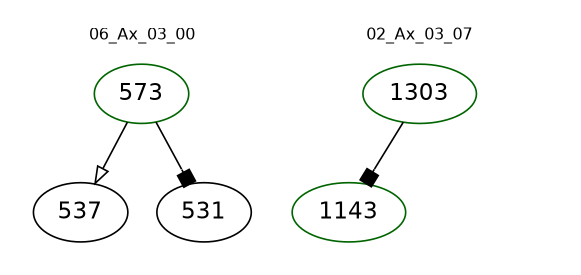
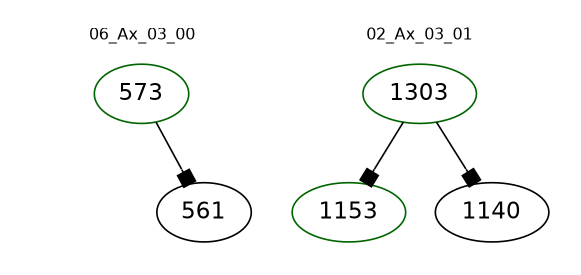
(420, 35) -> (420, 35)
(81, 212) -> none
(204, 212) -> (204, 212)
(349, 212) -> (349, 212)
none -> (492, 212)
